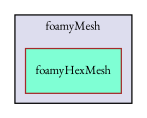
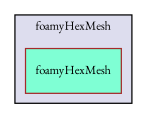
(73, 27) -> (73, 27)
